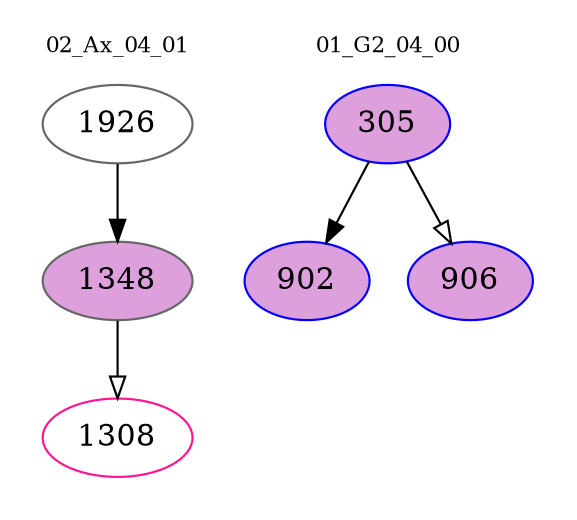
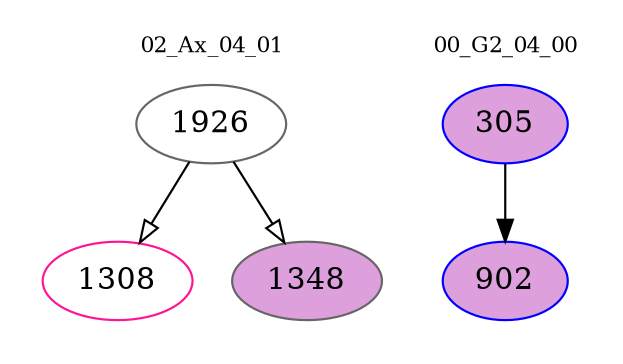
(389, 47) -> (506, 47)
(118, 192) -> (253, 193)
(470, 281) -> none
(118, 349) -> (170, 193)
